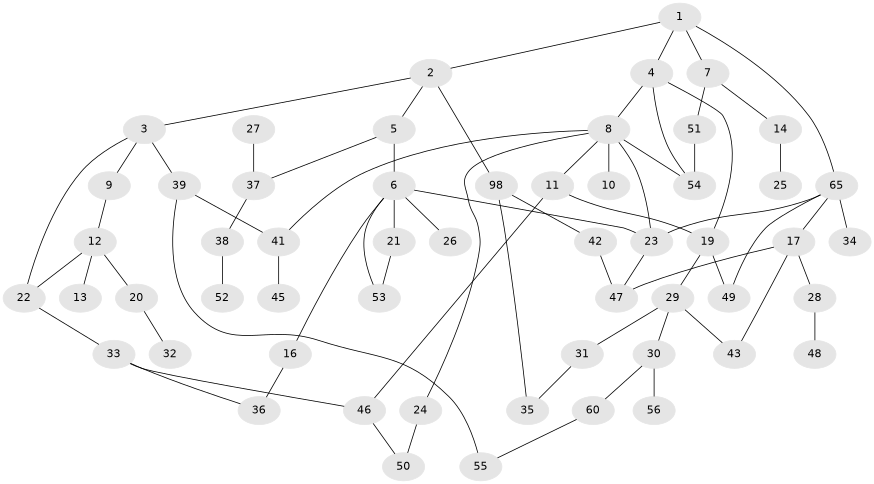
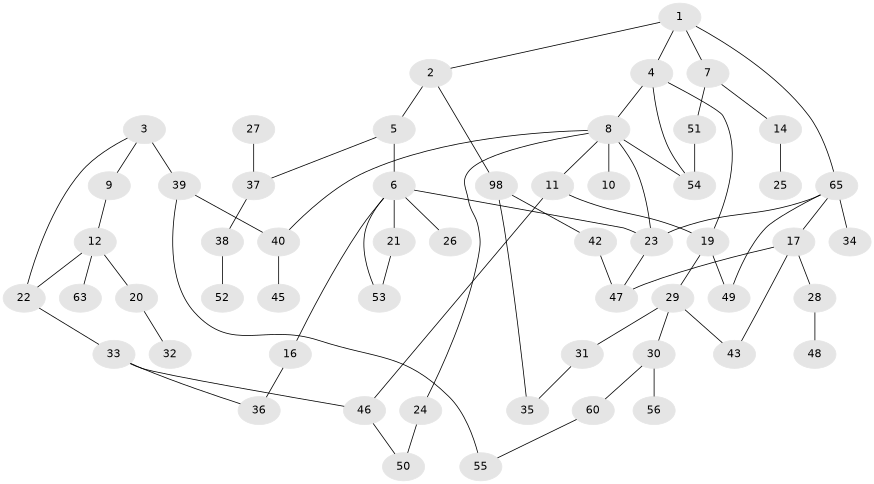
(288, 101) -> none
(279, 242) -> (279, 242)
(80, 298) -> (80, 298)
